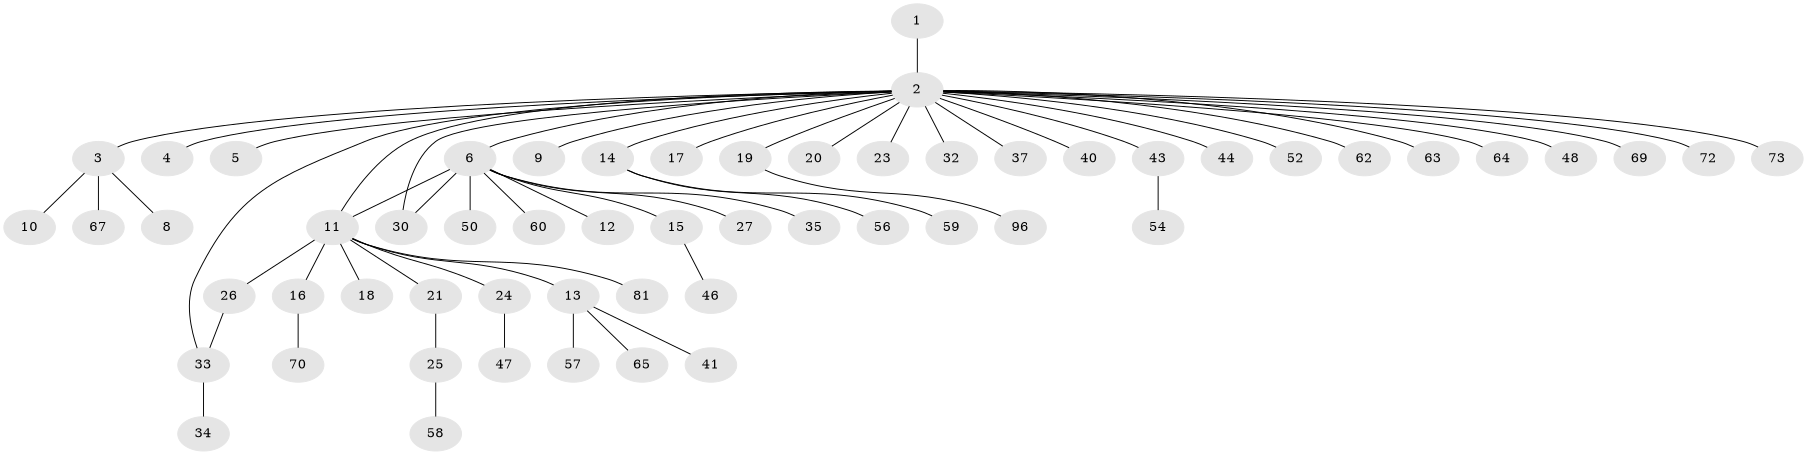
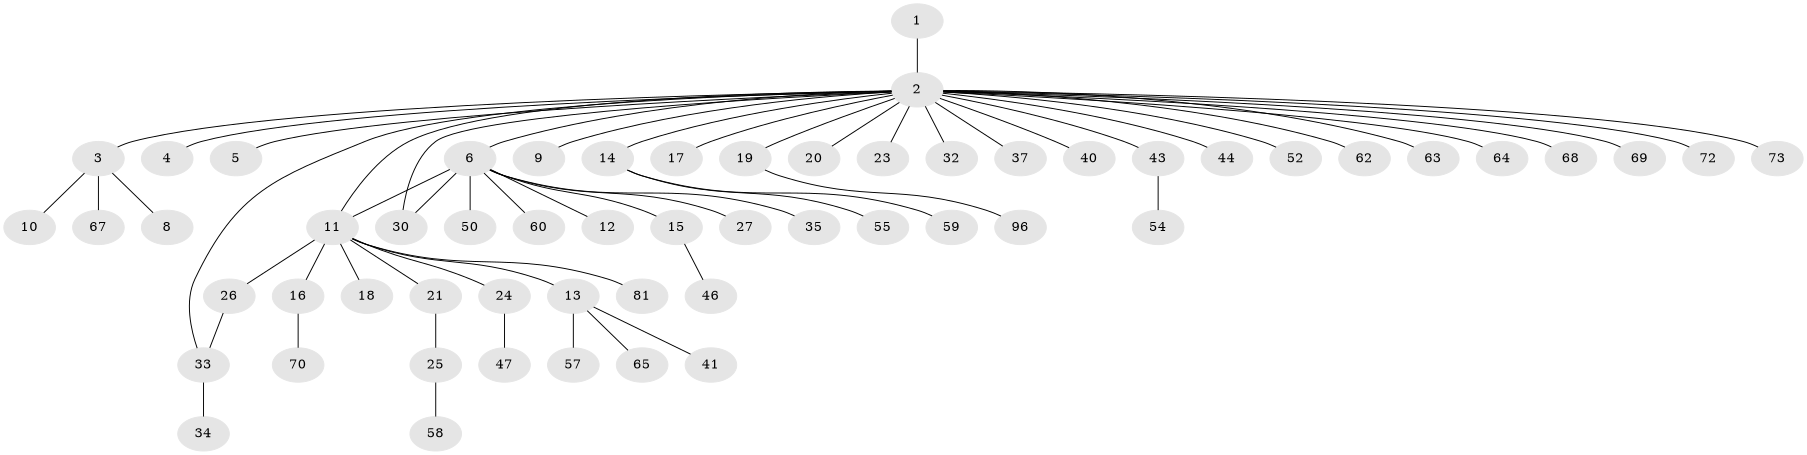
(1571, 159) -> (1571, 159)
(883, 227) -> (883, 227)
